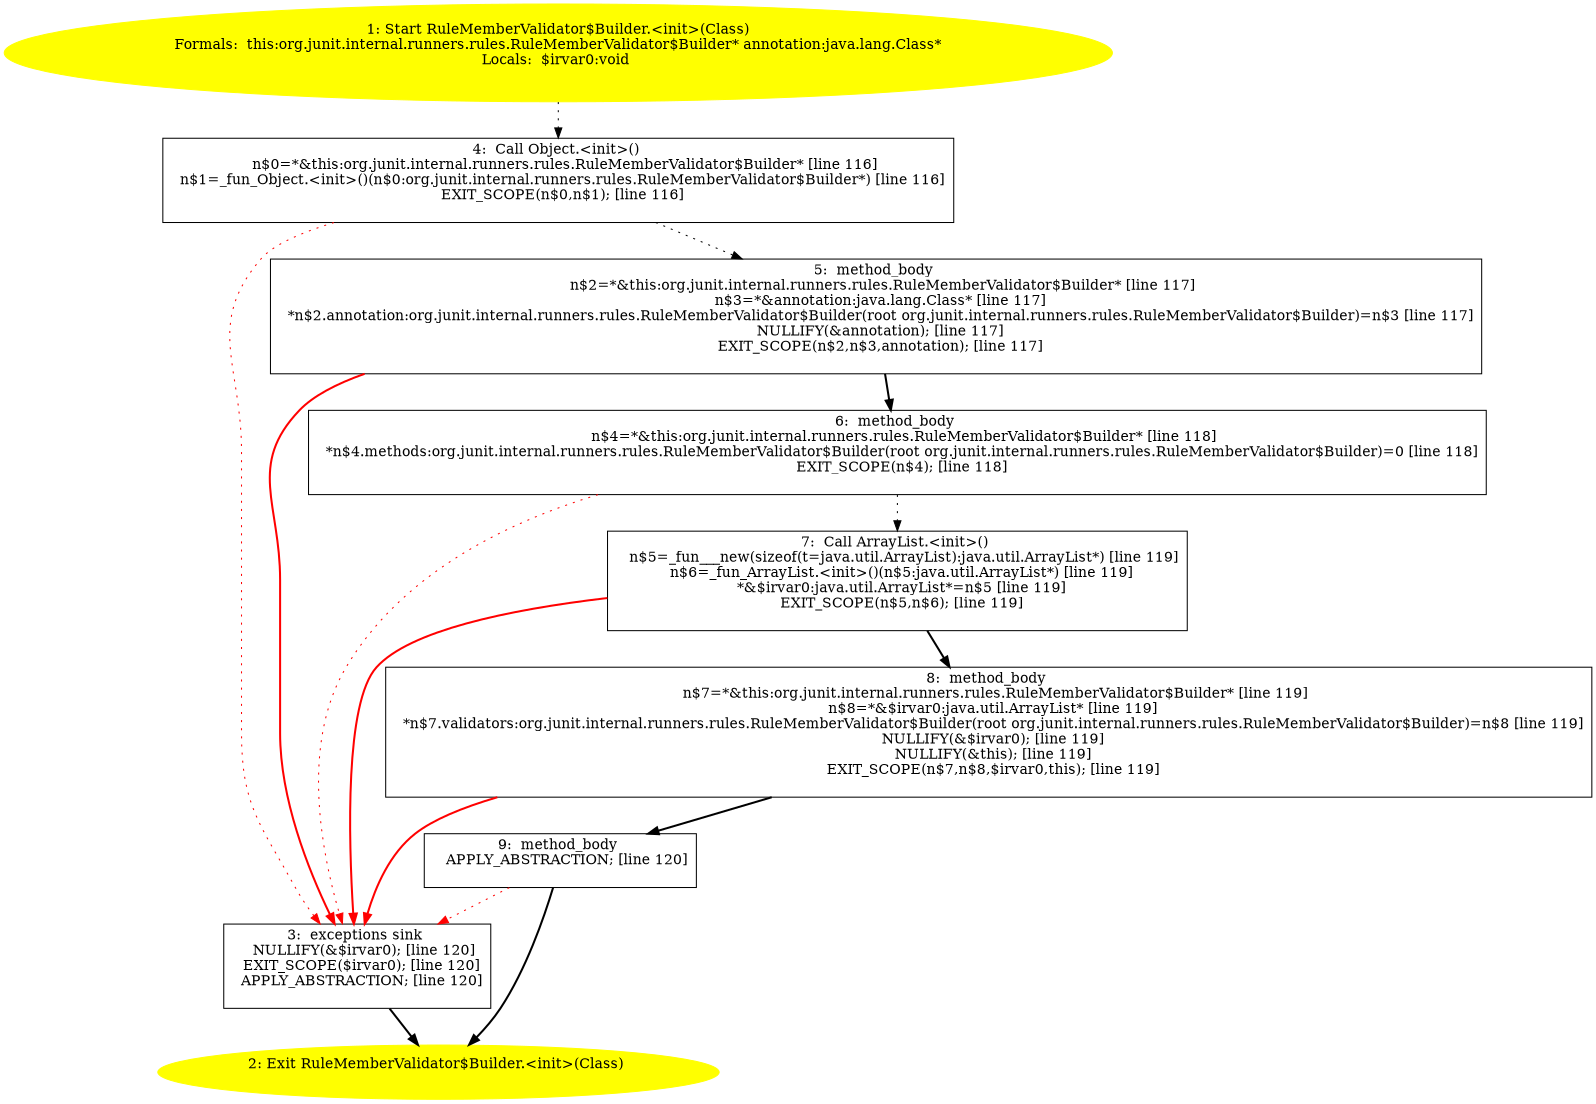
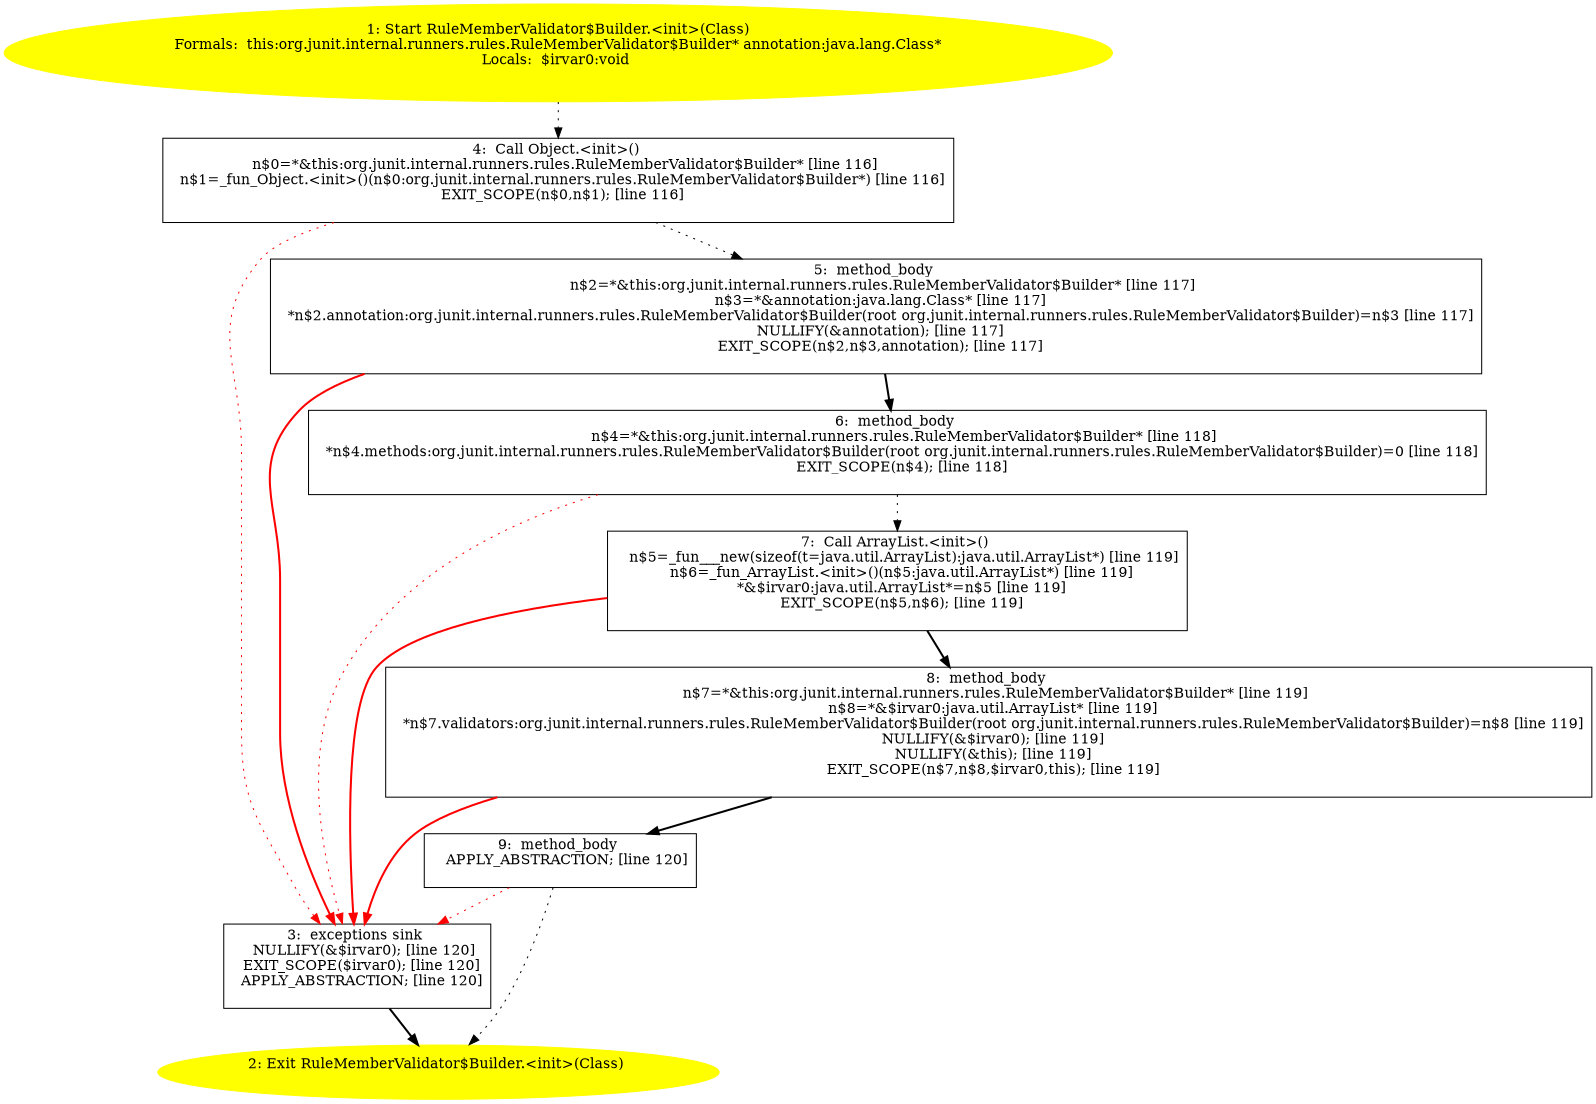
(523, 967) -> (523, 967)
